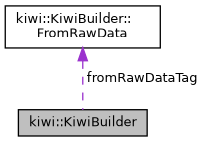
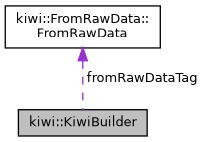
(83, 27) -> (83, 27)
